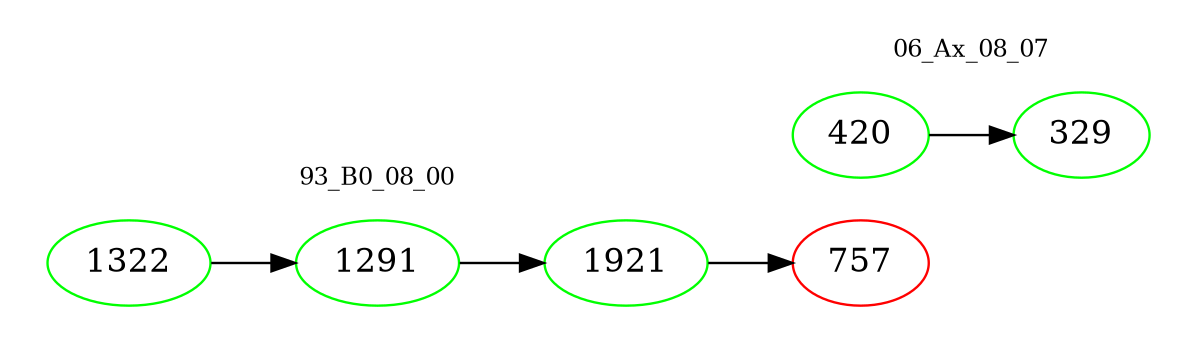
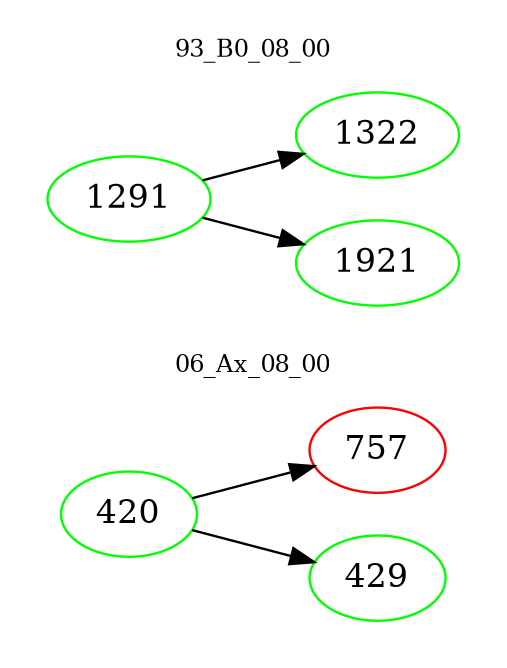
(971, 51) -> (253, 366)
(1082, 135) -> (378, 578)
(241, 263) -> (241, 170)
(741, 263) -> (241, 485)
